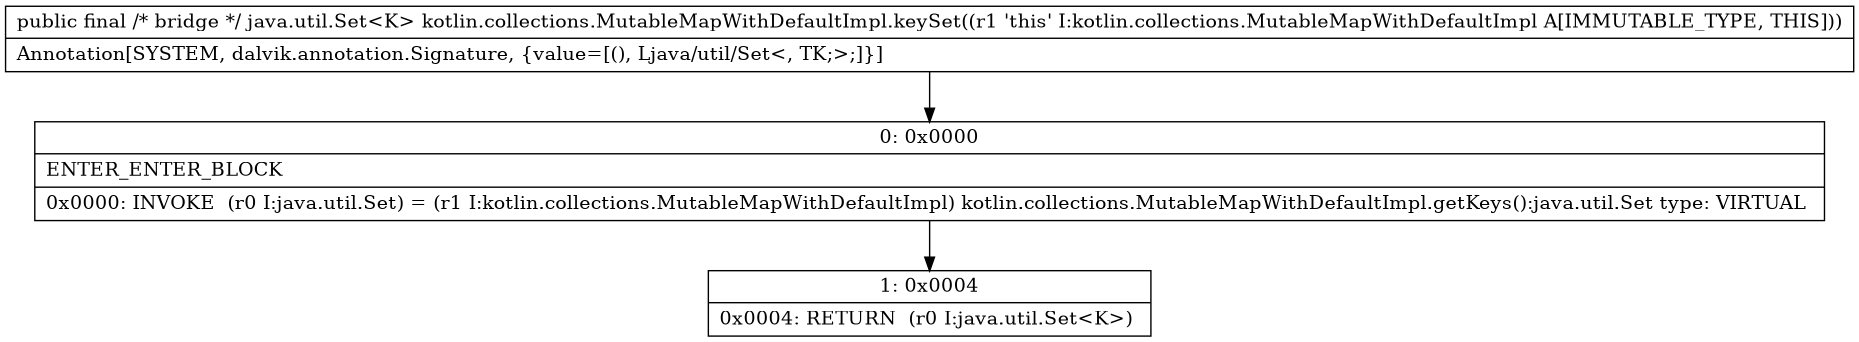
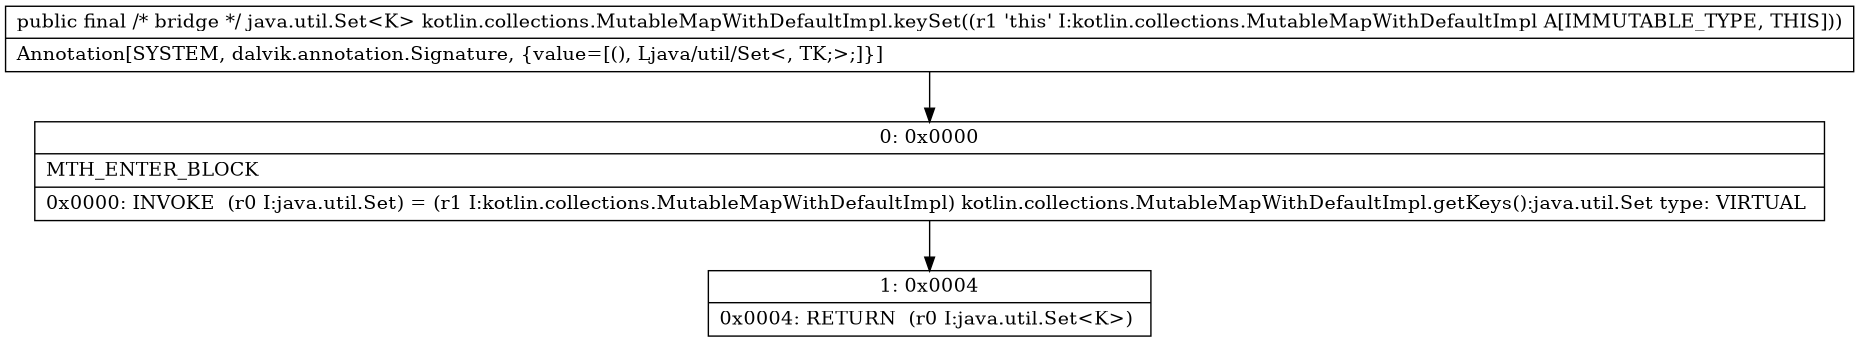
(165, 170) -> (153, 170)
